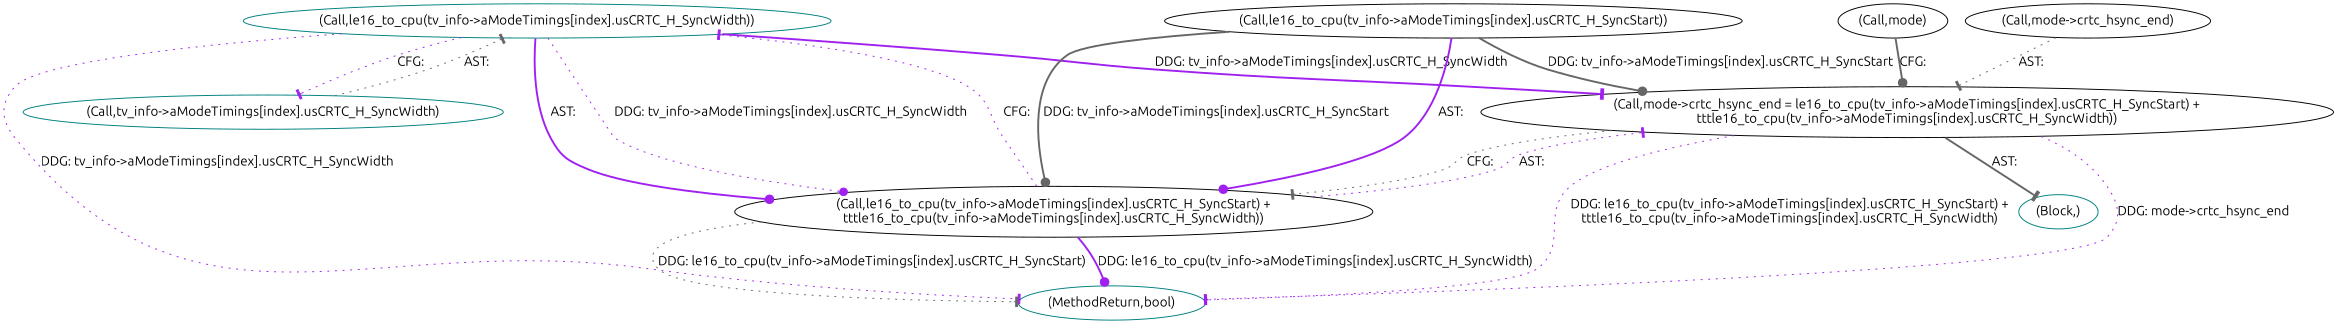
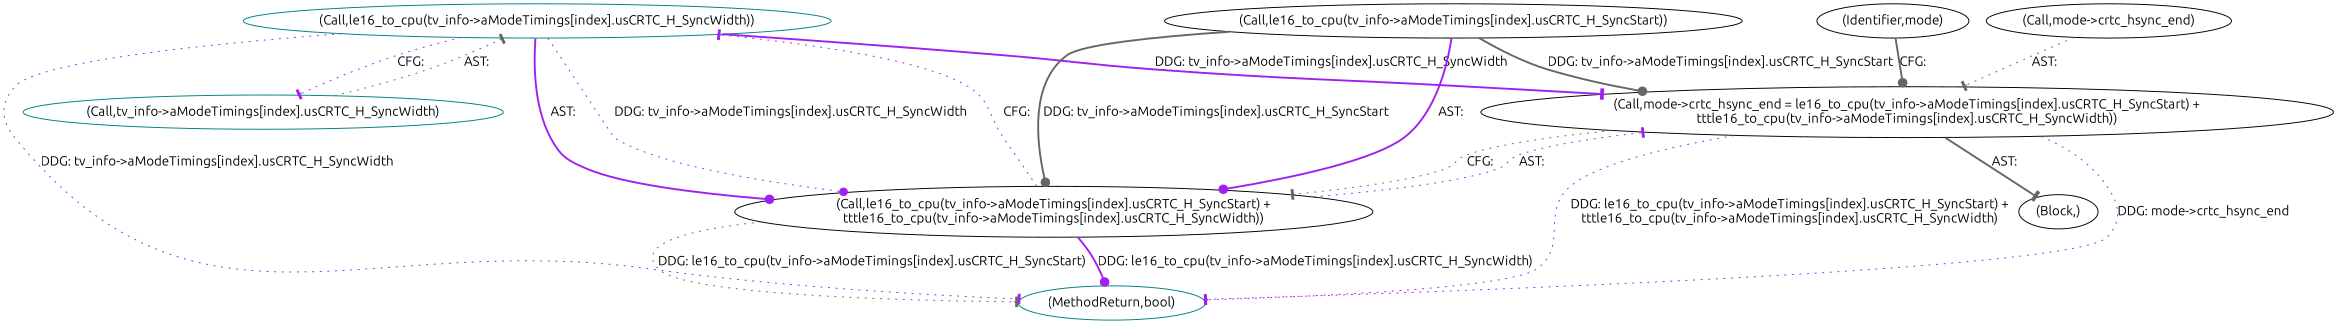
(1893, 21) -> (1893, 21)
(2058, 212) -> (2058, 212)
